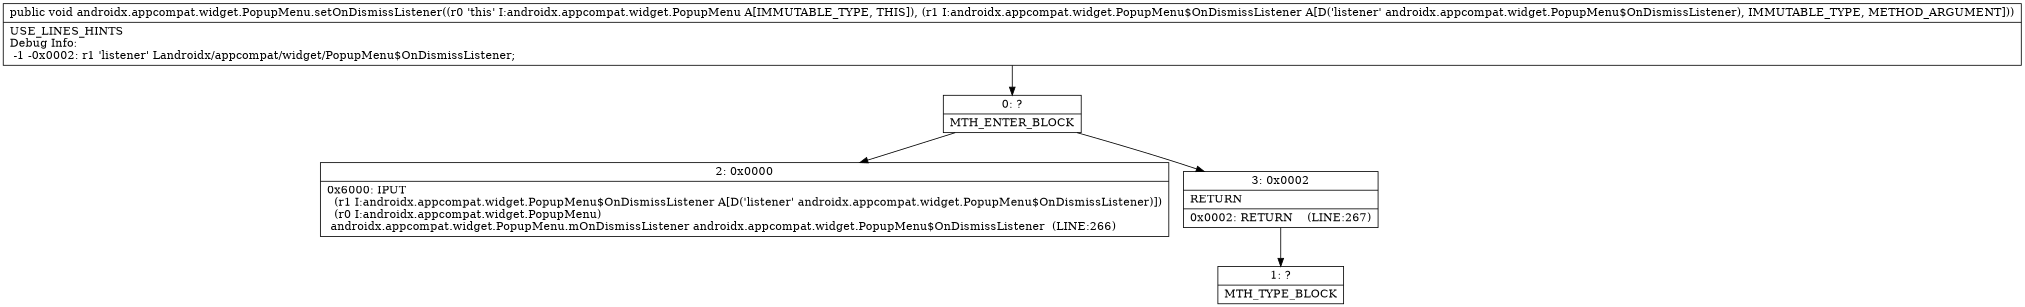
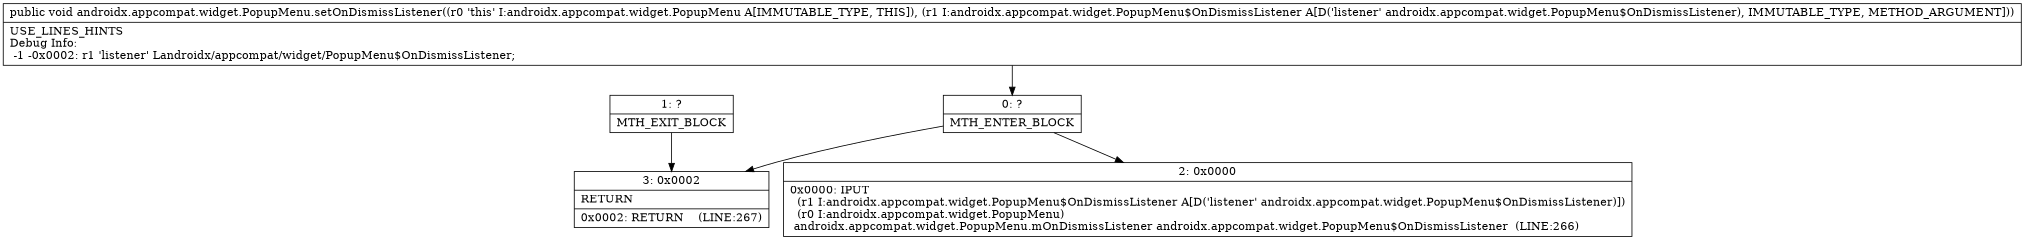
(370, 190) -> (833, 190)
(1281, 243) -> (672, 148)
(1281, 294) -> (672, 123)
